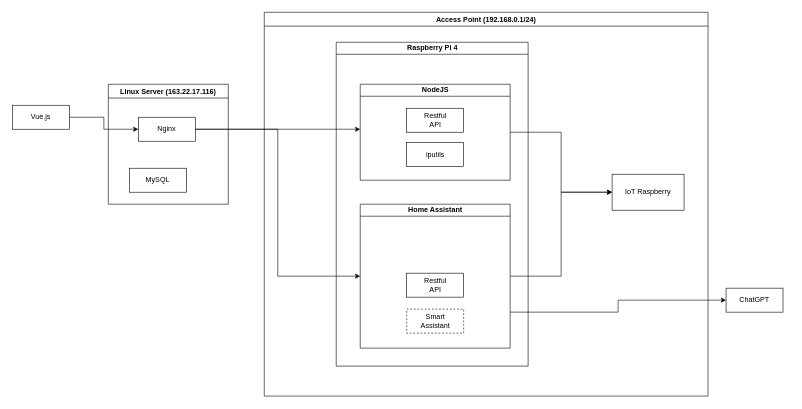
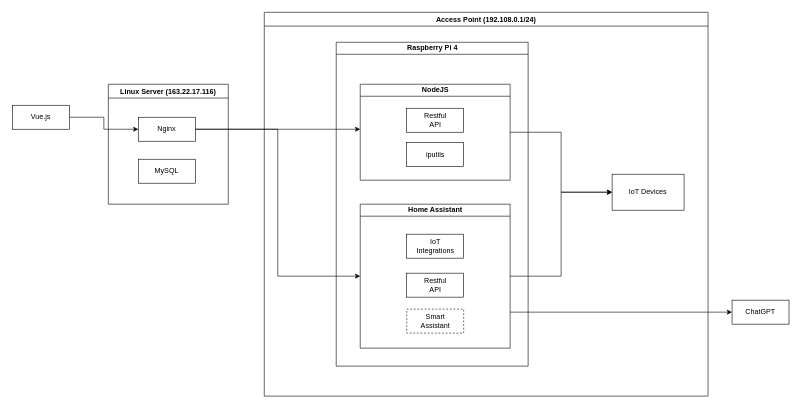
(486, 20) -> (486, 20)
(158, 180) -> (167, 171)
(648, 192) -> (648, 192)
none -> (435, 246)
(755, 300) -> (761, 312)
